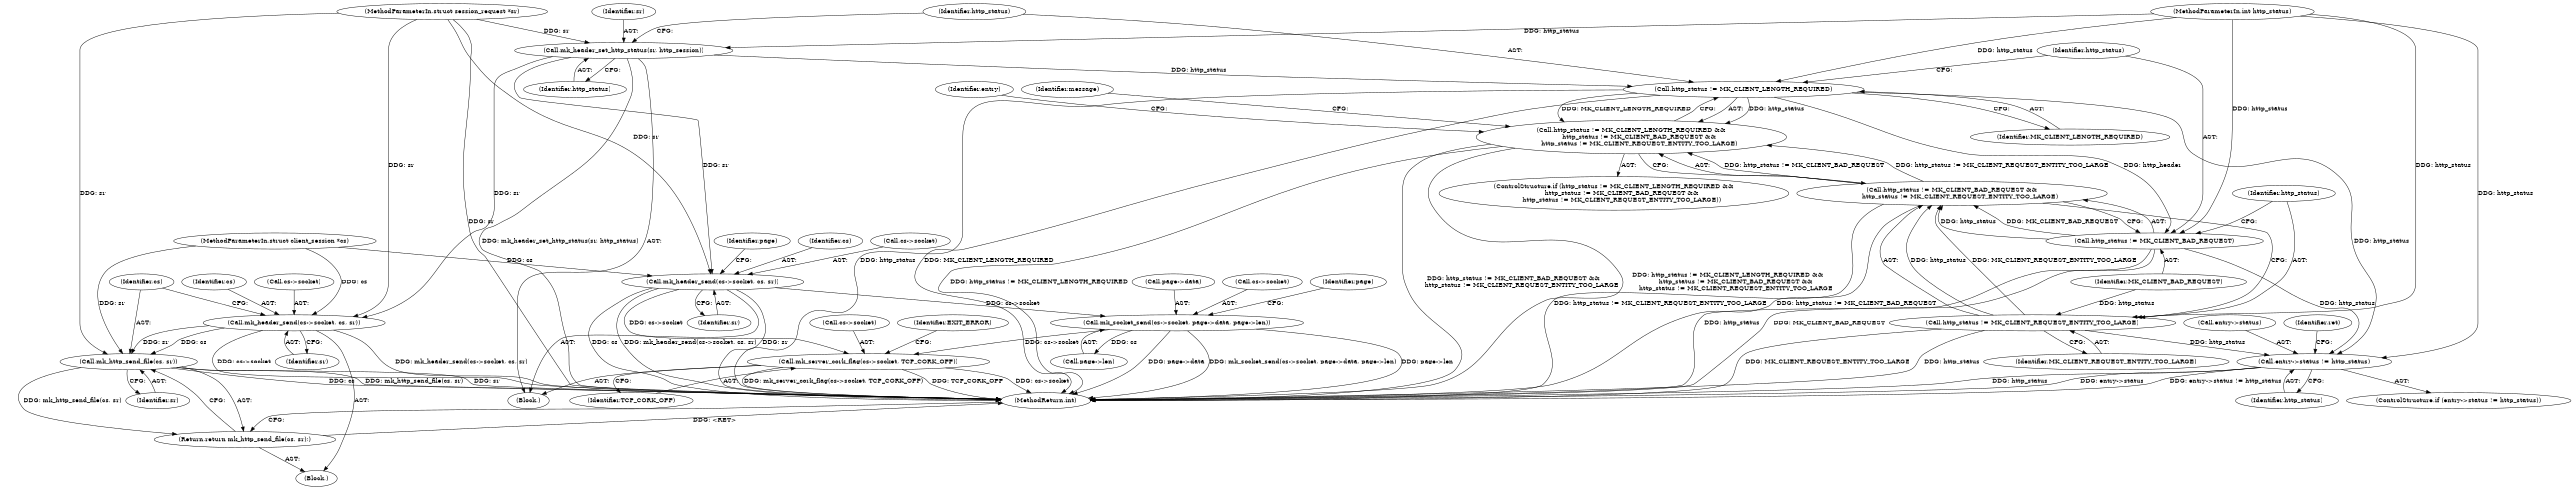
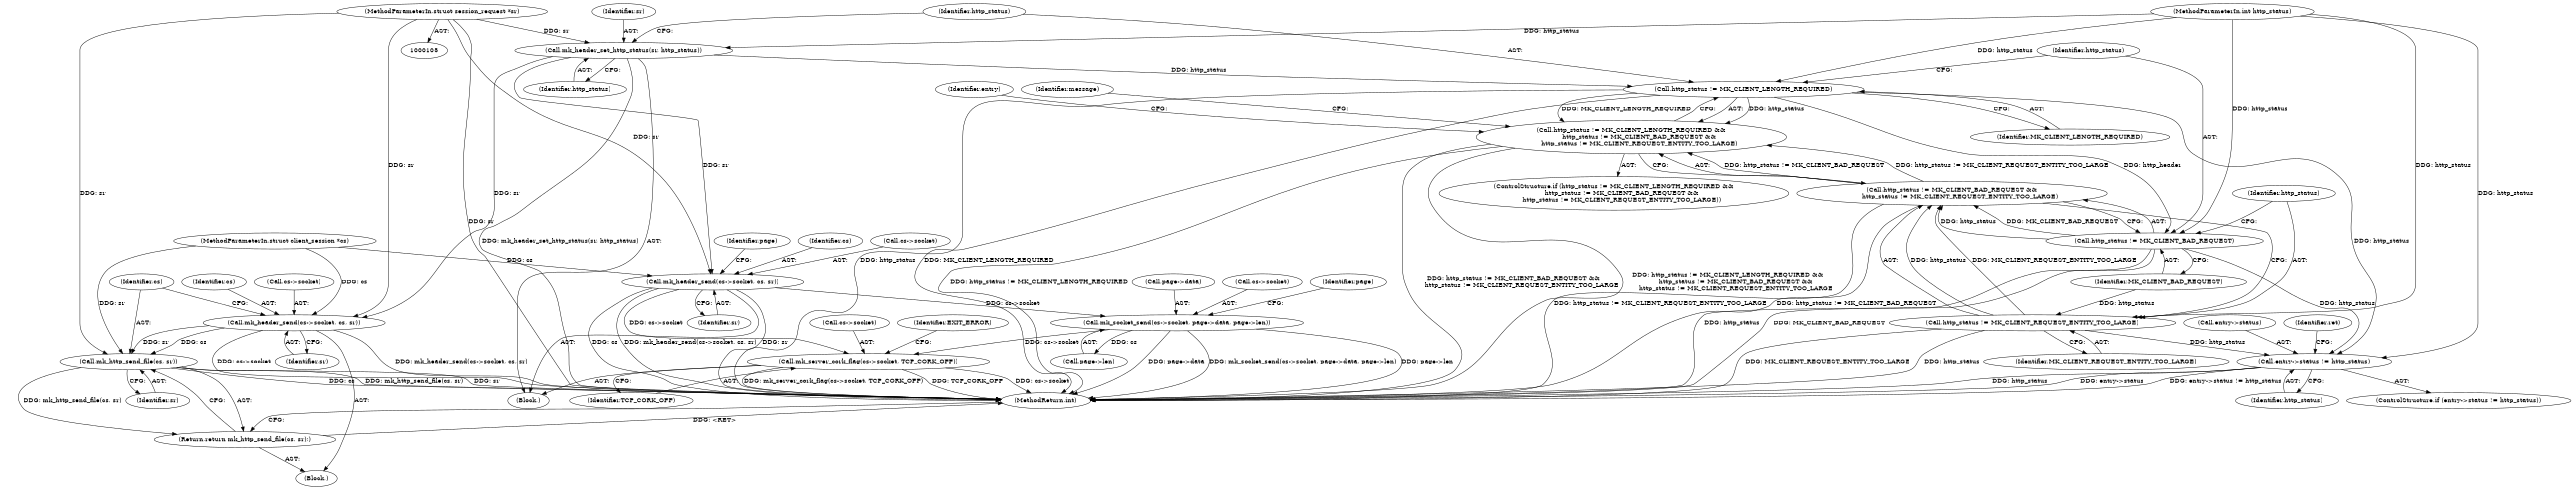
none -> (424, 51)
(624, 51) -> (624, 51)
none -> (2192, 260)
